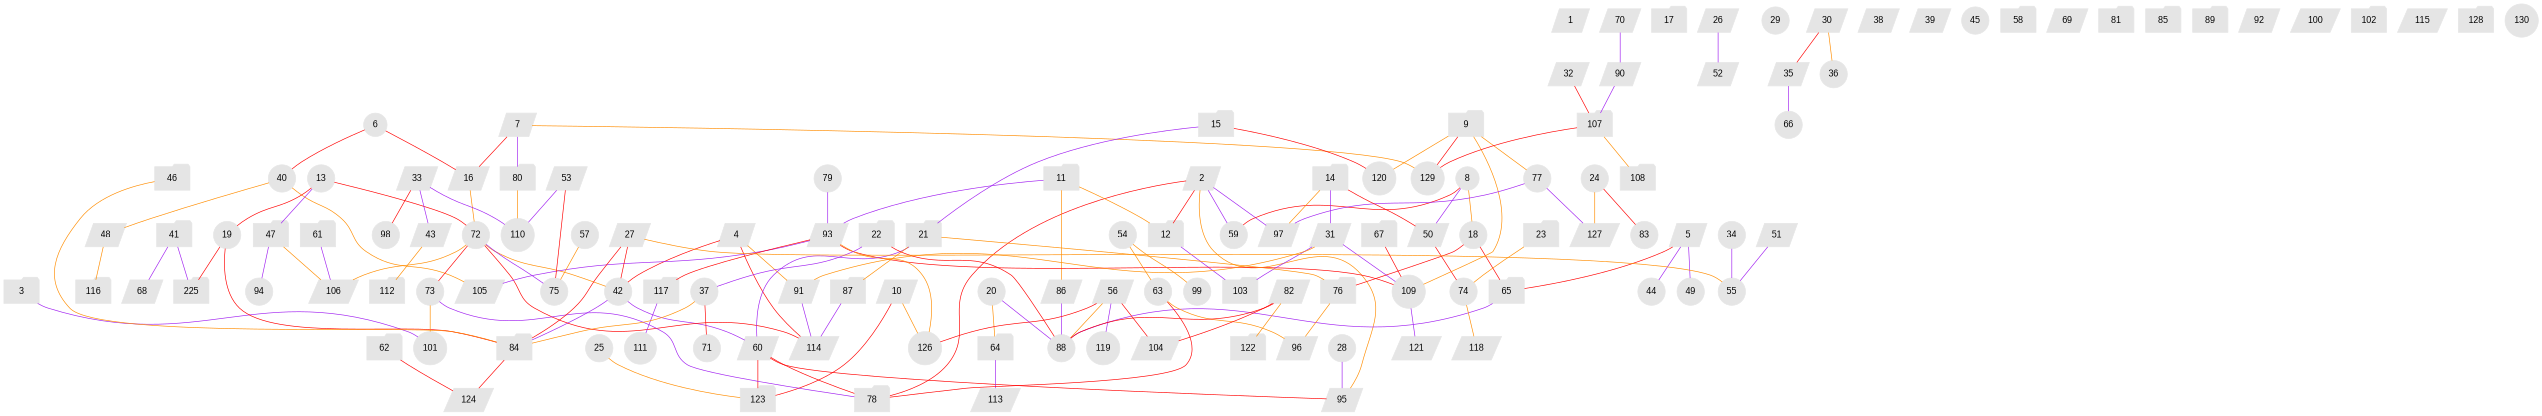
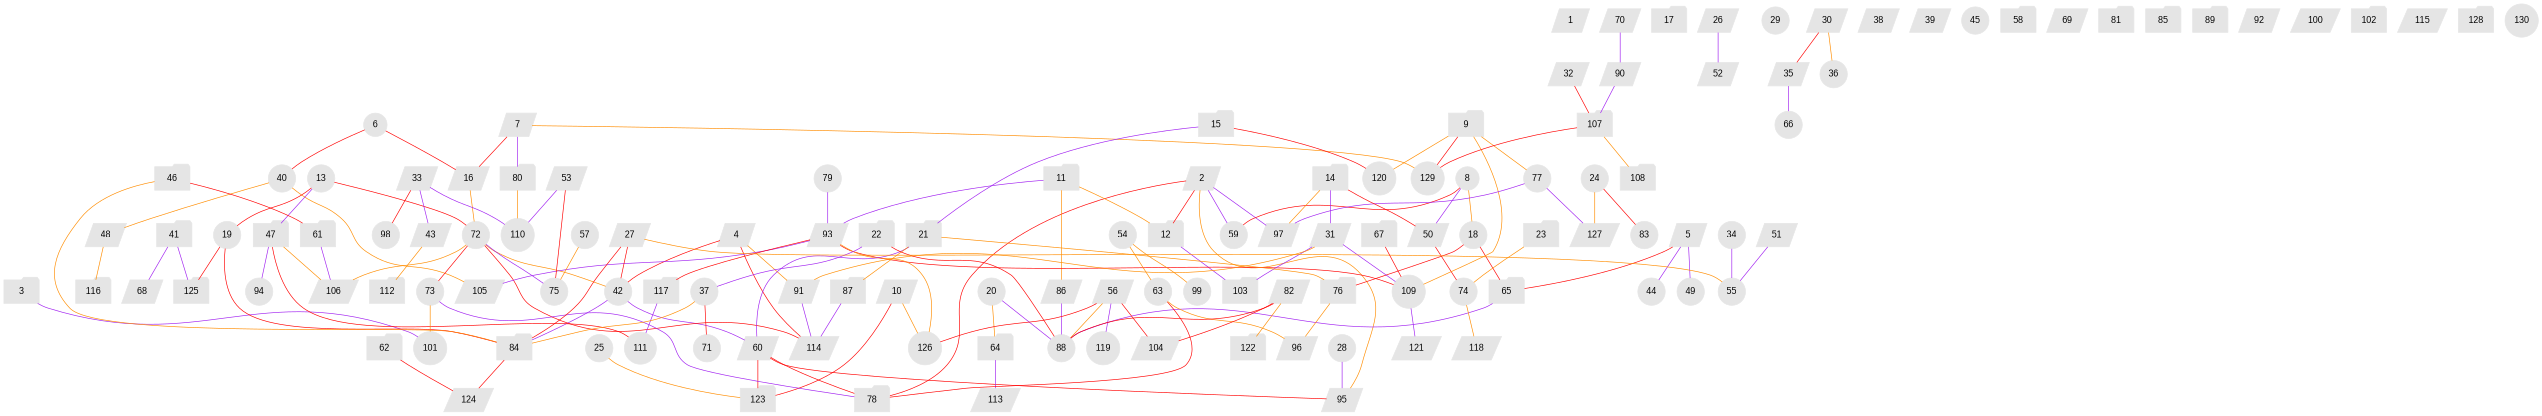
none -> (248, 200)
(191, 292) -> (191, 292)
none -> (441, 326)
